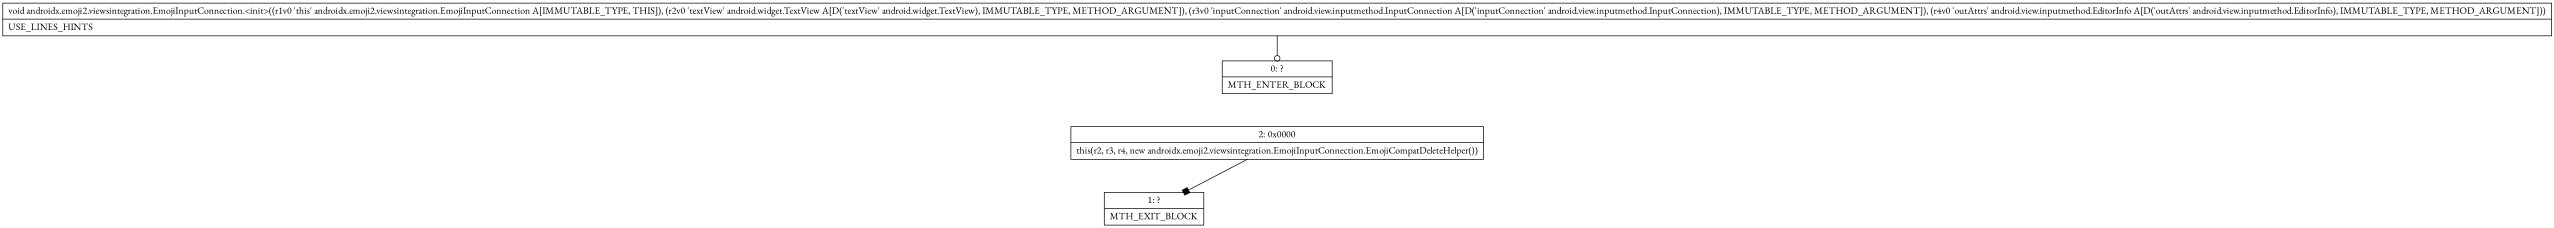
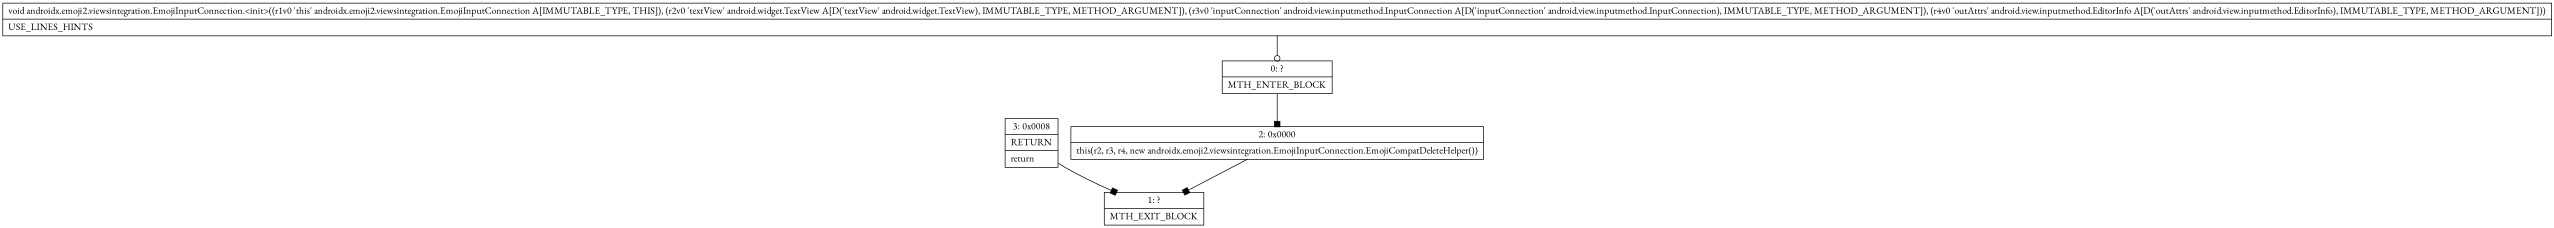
none -> (1277, 107)
none -> (1032, 143)
